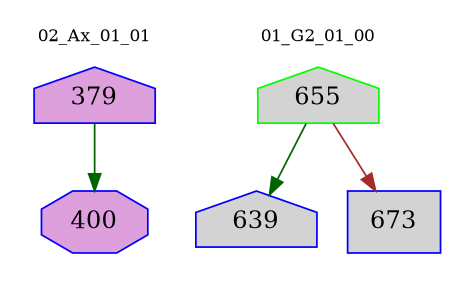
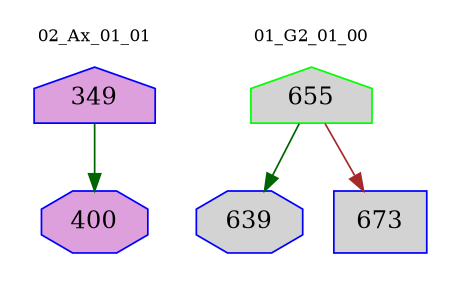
(95, 98) -> (95, 98)
(256, 222) -> (250, 222)
